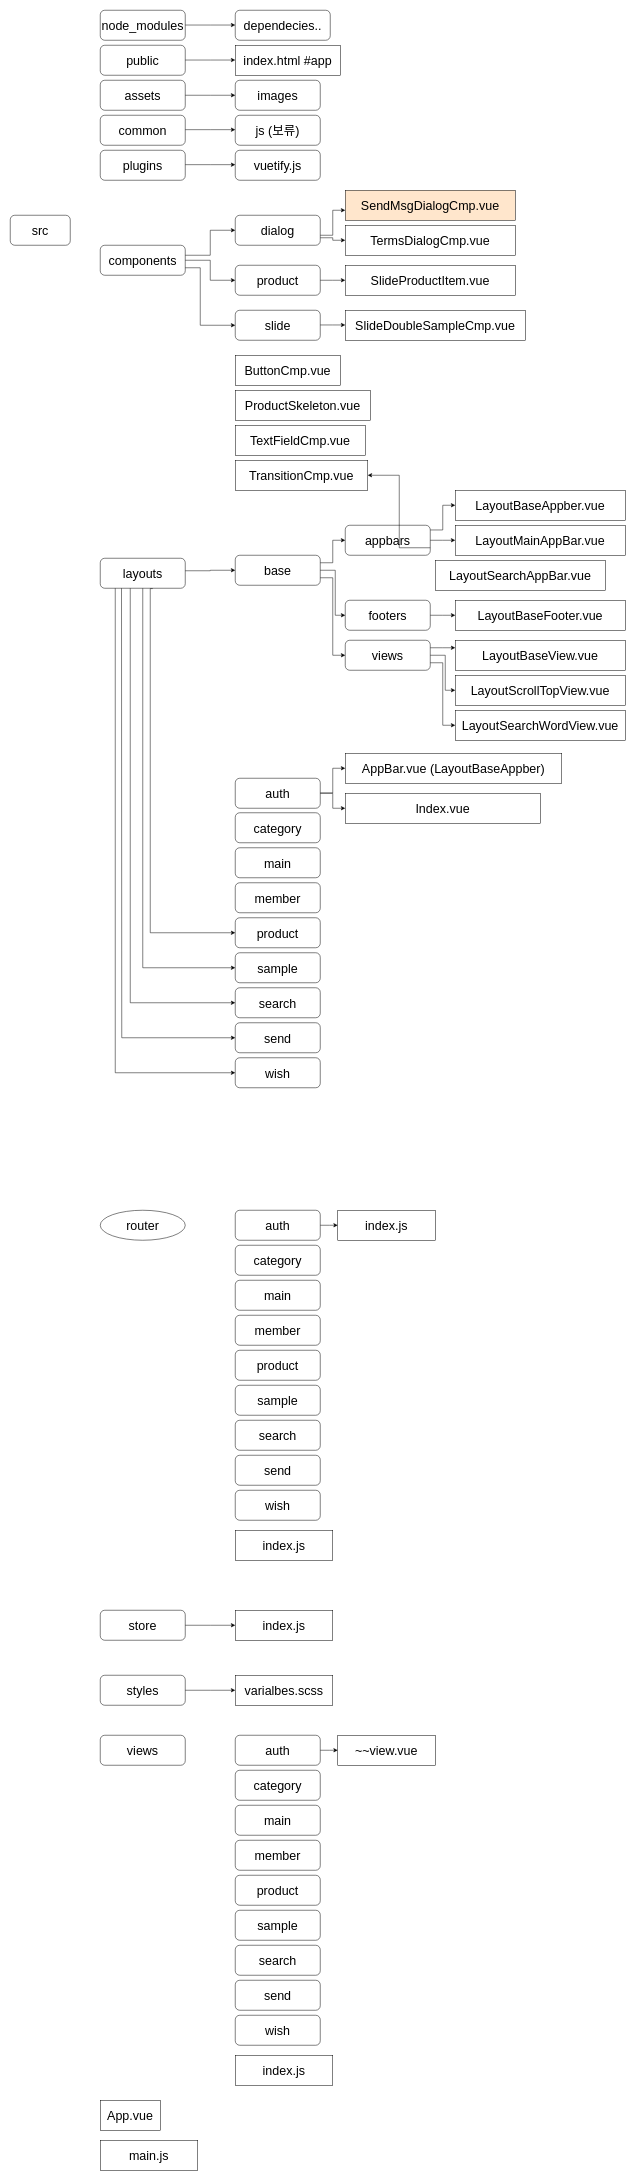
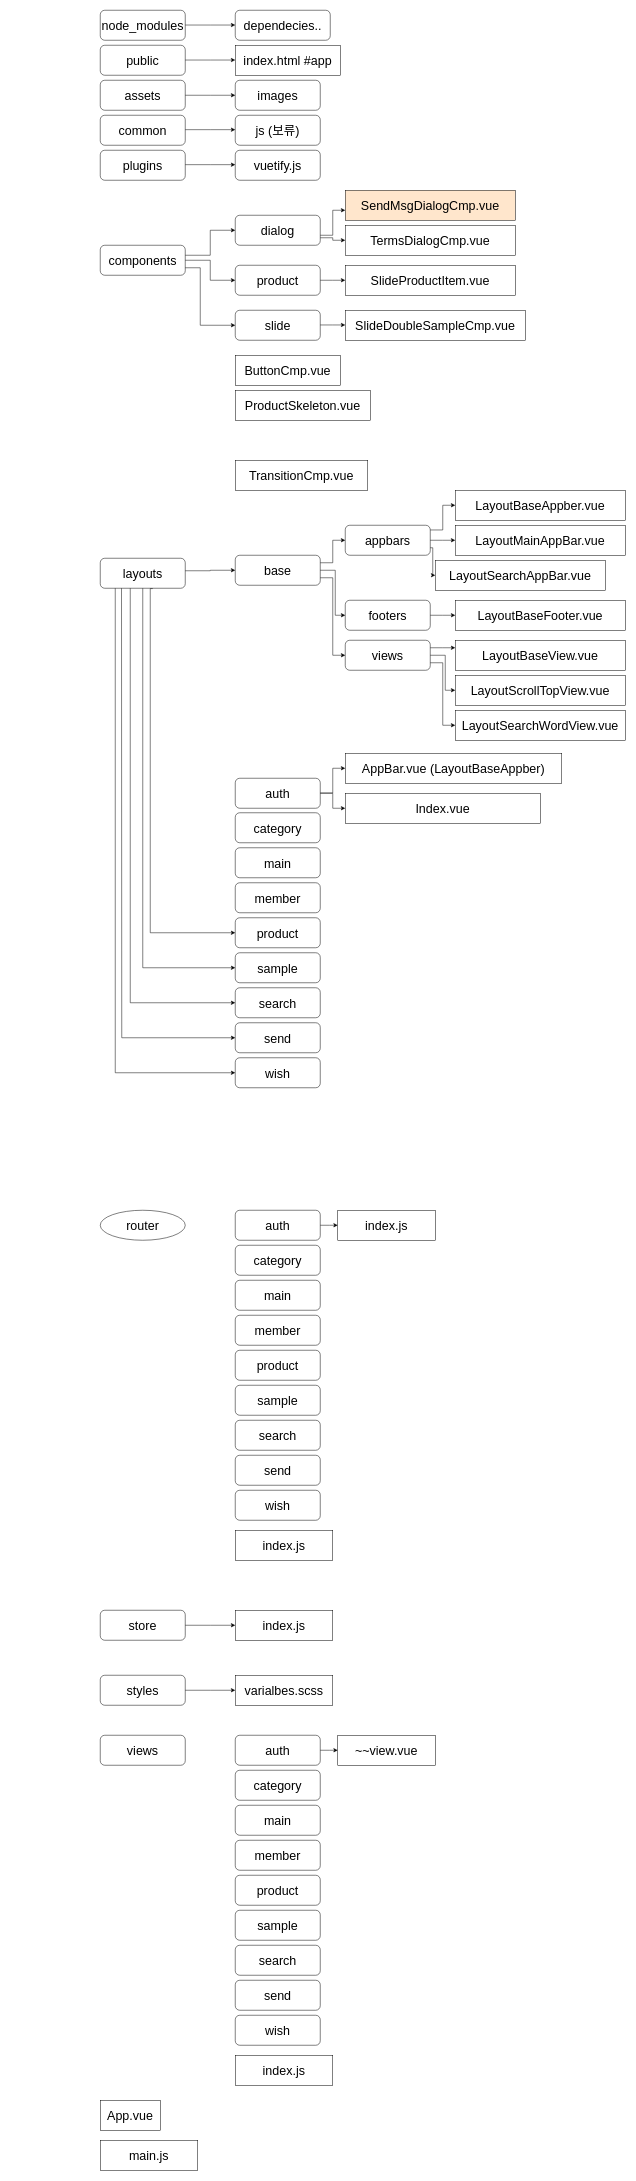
(40, 230) -> none
(300, 440) -> none
(372, 475) -> (433, 573)
